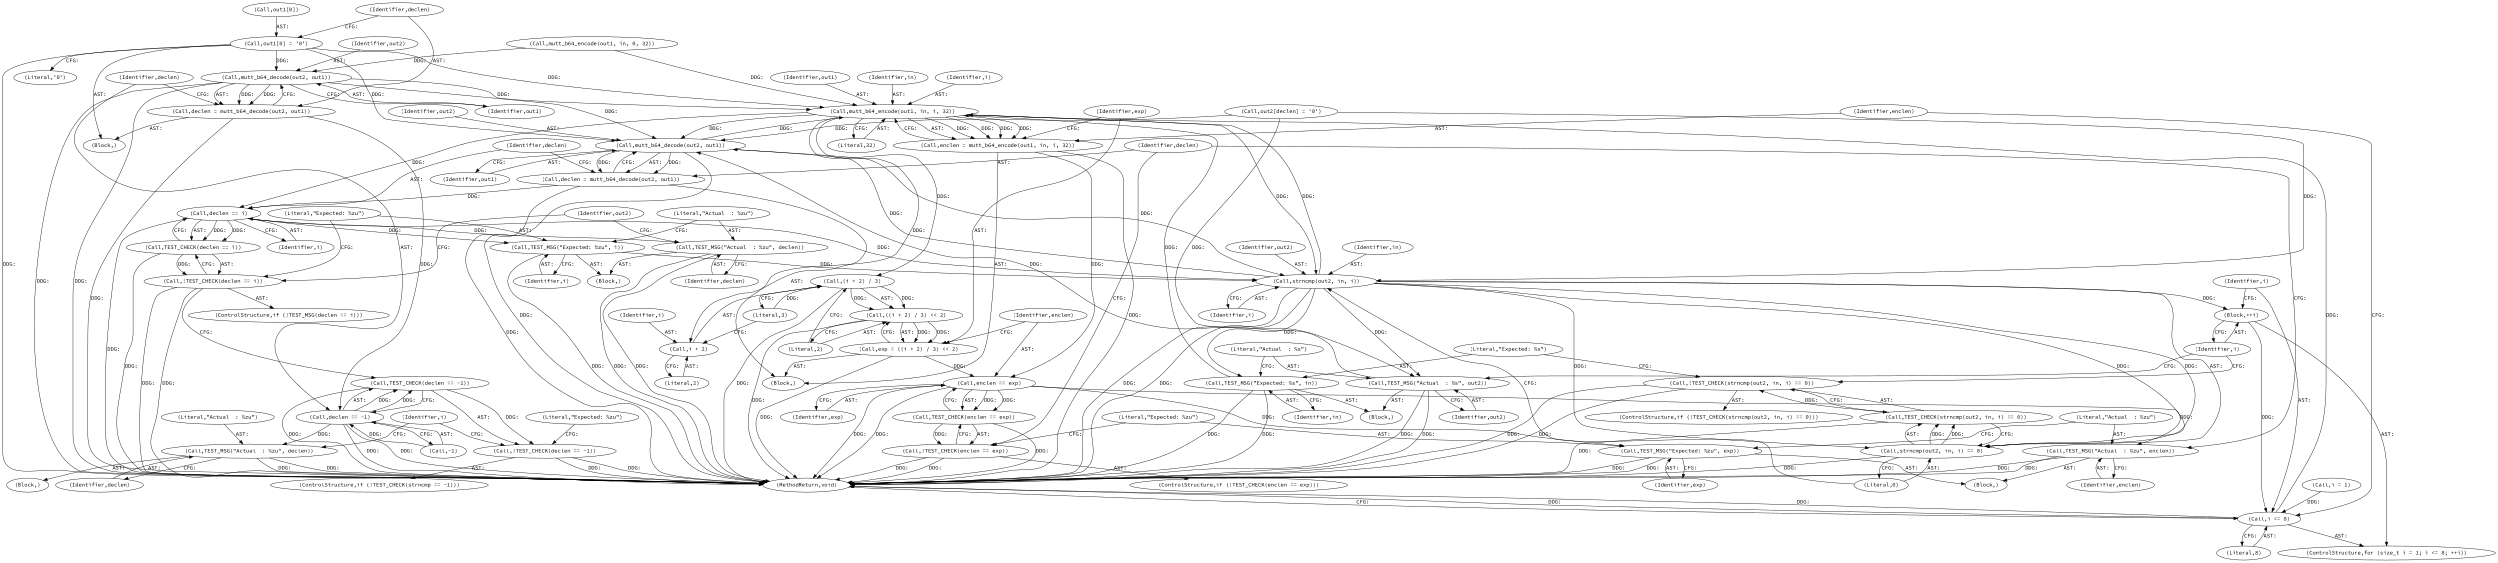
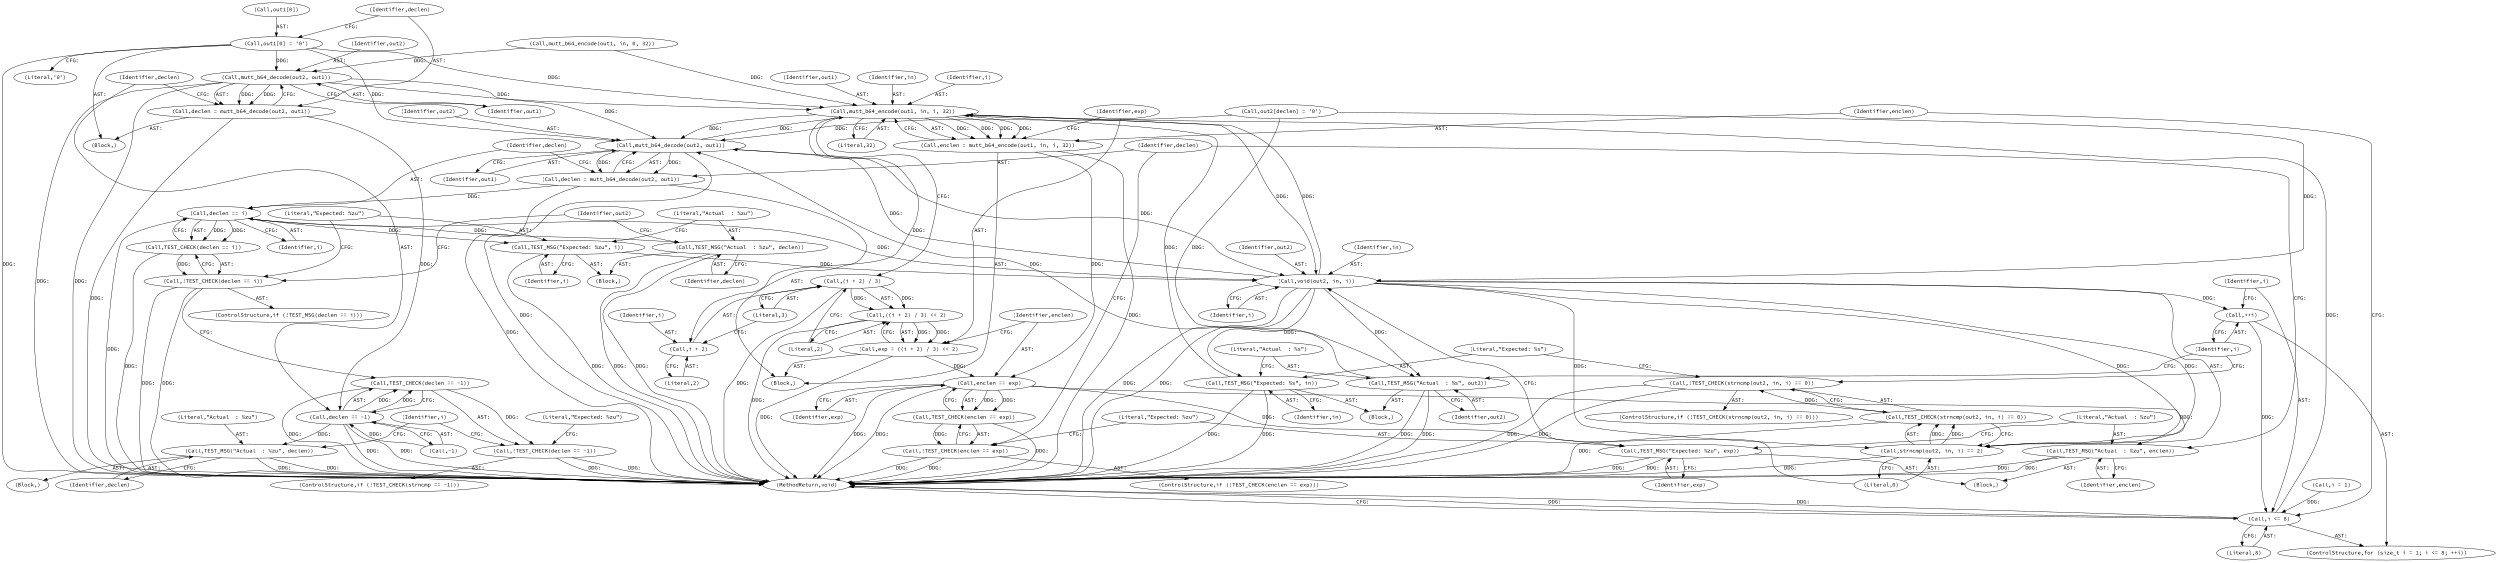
(507, 136) -> none
(945, 197) -> (945, 197)
(1316, 281) -> (1316, 281)
(795, 298) -> (795, 298)
(2241, 315) -> (2241, 315)
(1932, 451) -> (1932, 451)
